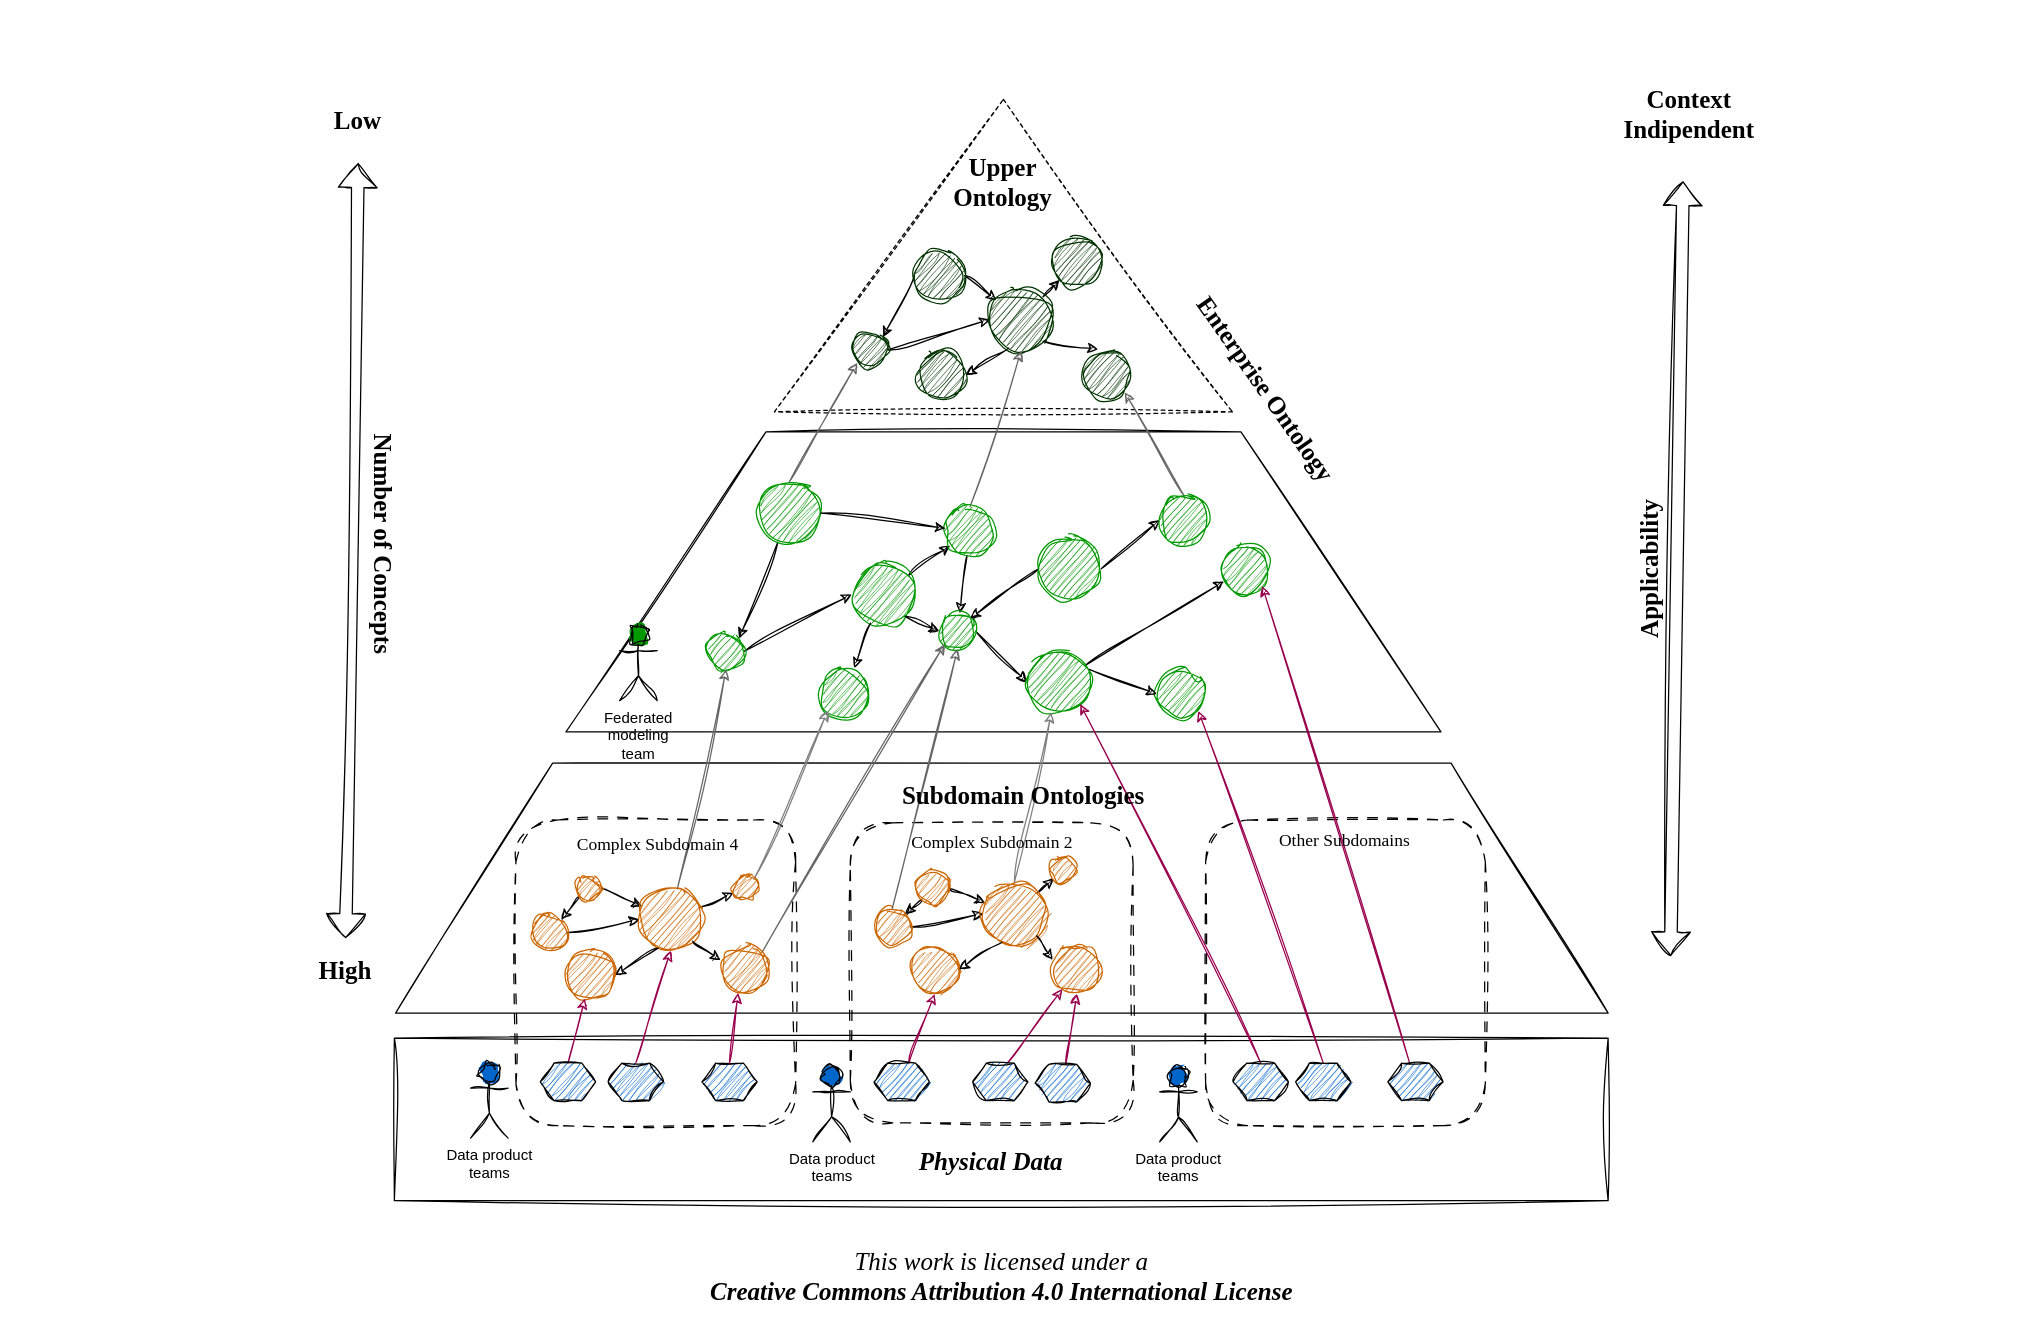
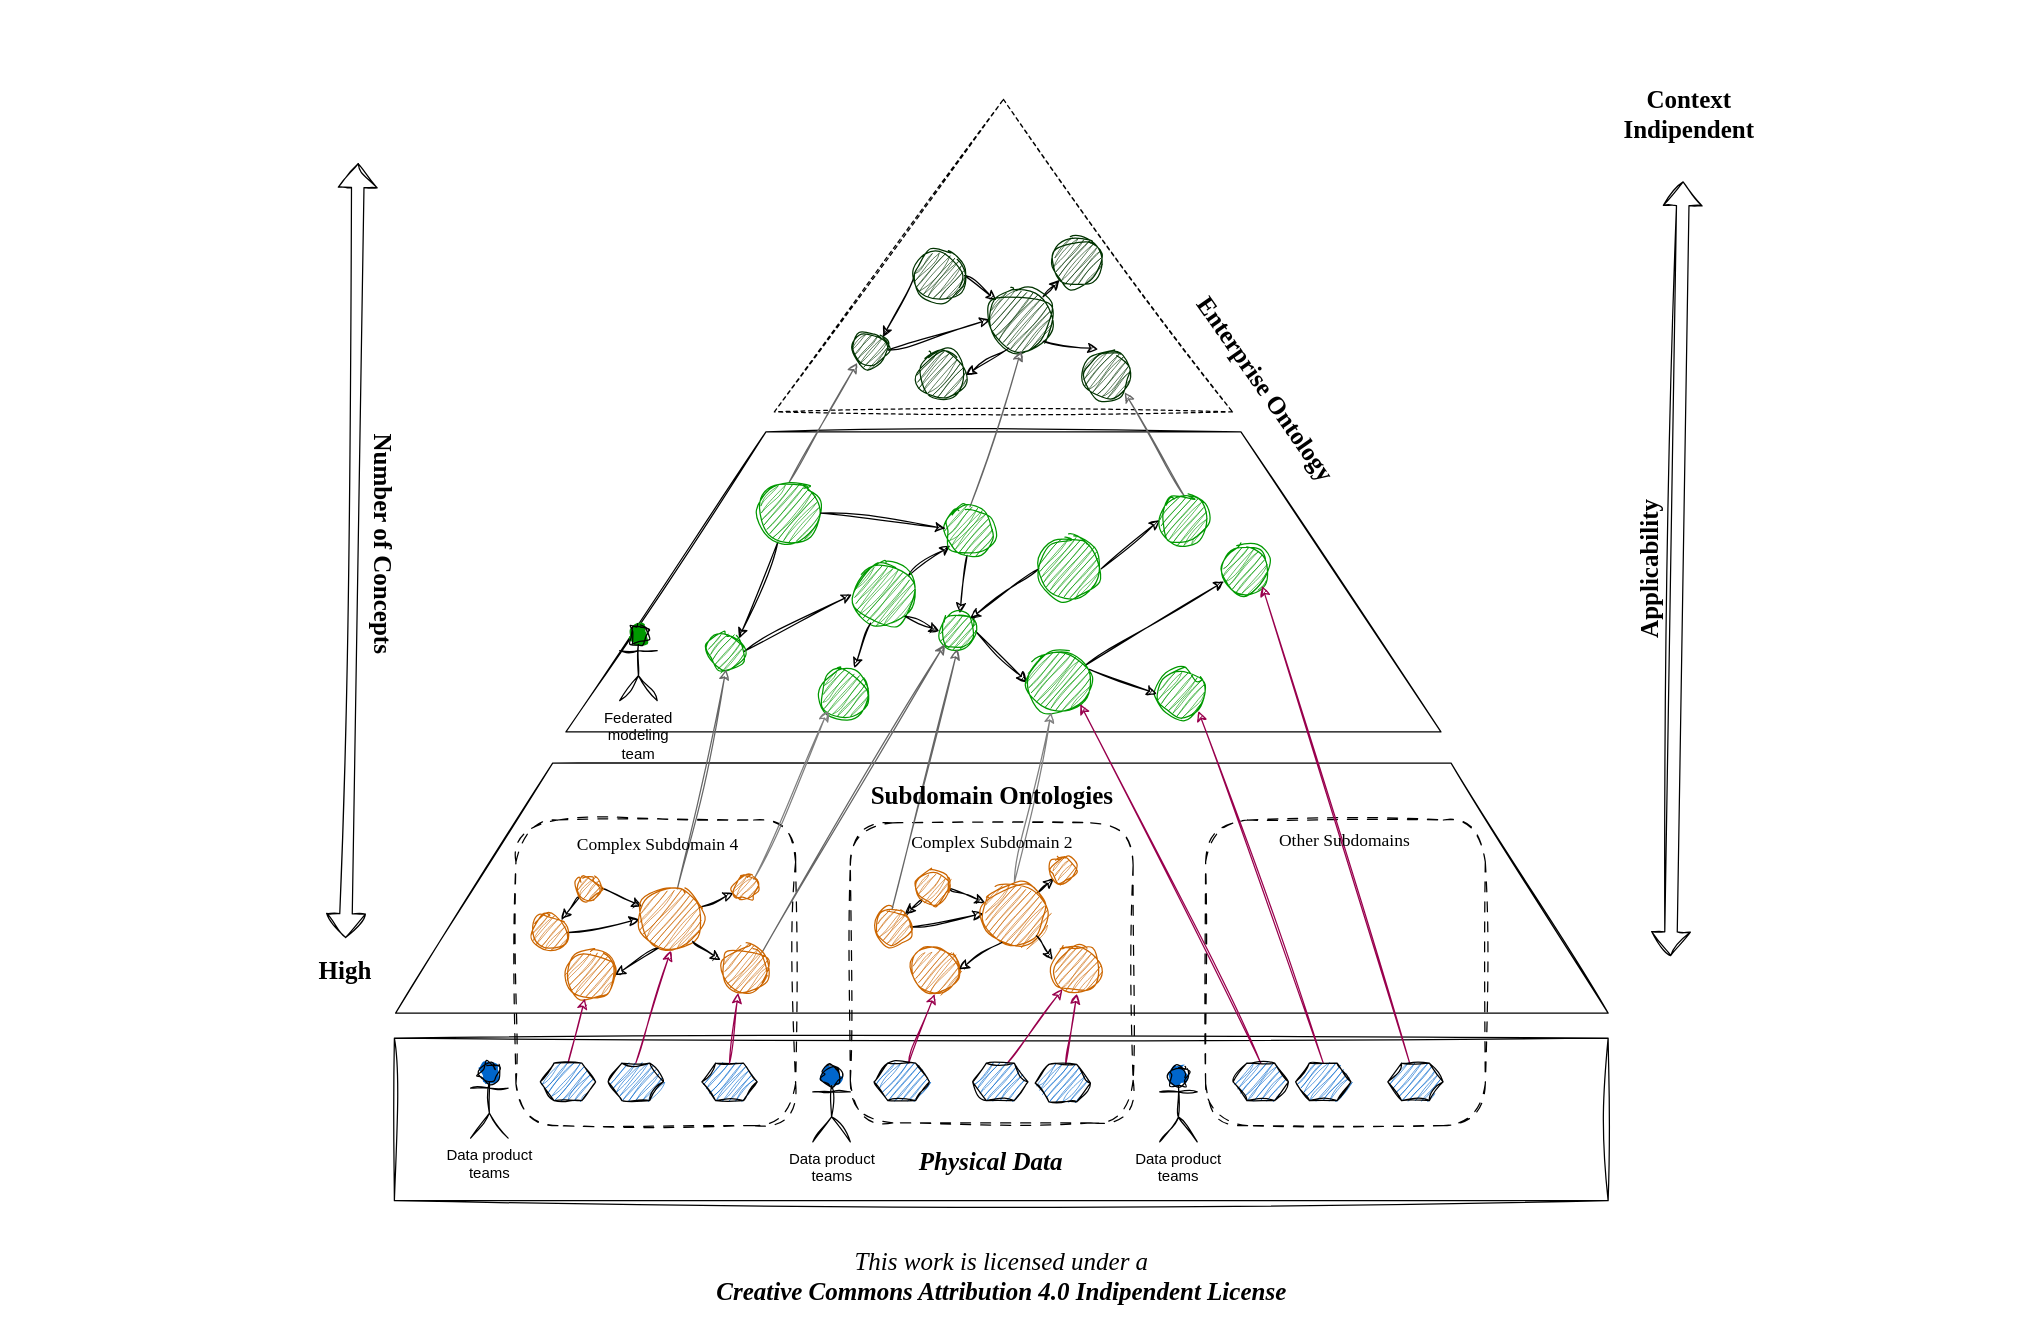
(358, 119) -> none
(1003, 182) -> none
(1024, 794) -> (993, 794)
(1002, 1276) -> (1002, 1276)
